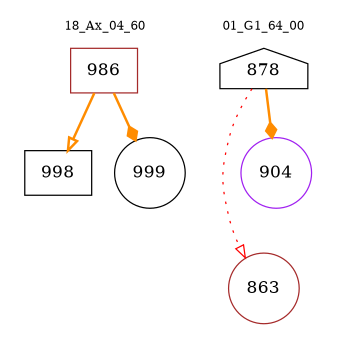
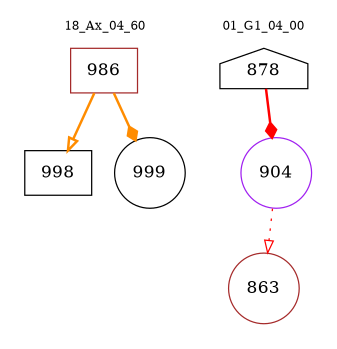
(264, 27) -> (264, 27)
(268, 106) -> (268, 106)
(224, 166) -> (271, 224)
